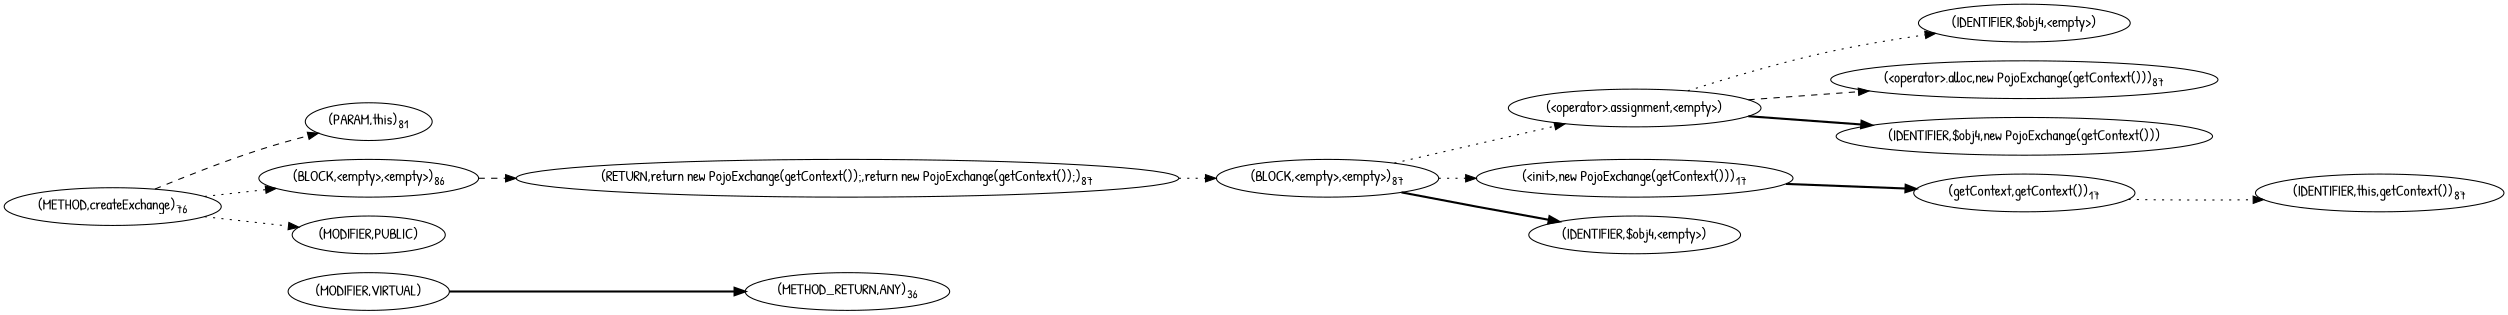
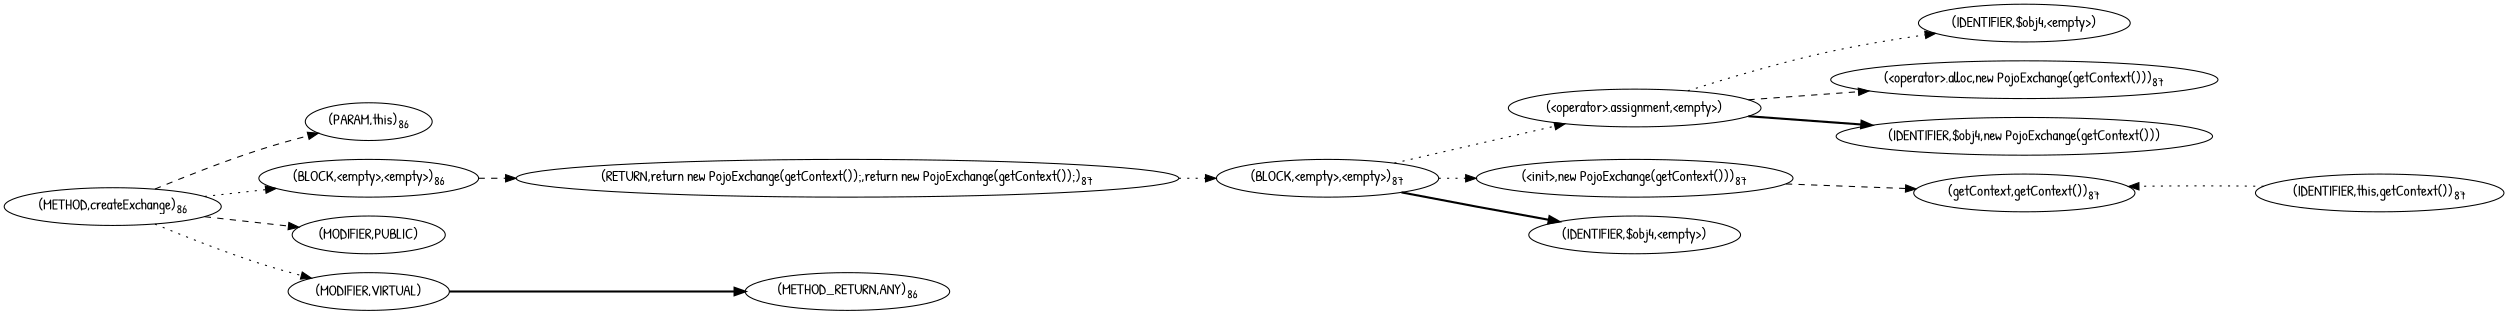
(404, 120) -> (404, 120)
(1742, 177) -> (1742, 177)
(1846, 186) -> (1846, 186)
(2095, 191) -> (2095, 191)
(2191, 200) -> (2201, 186)
(182, 205) -> (182, 205)
(246, 221) -> (246, 221)
none -> (227, 252)
(912, 290) -> (912, 290)
